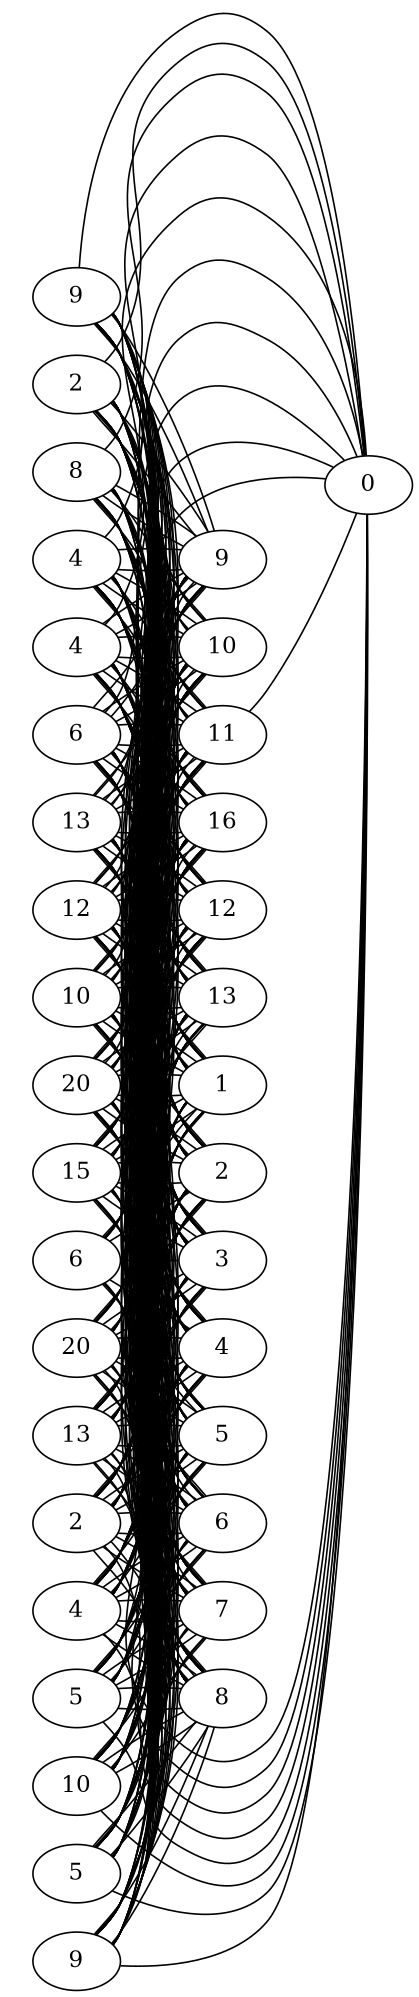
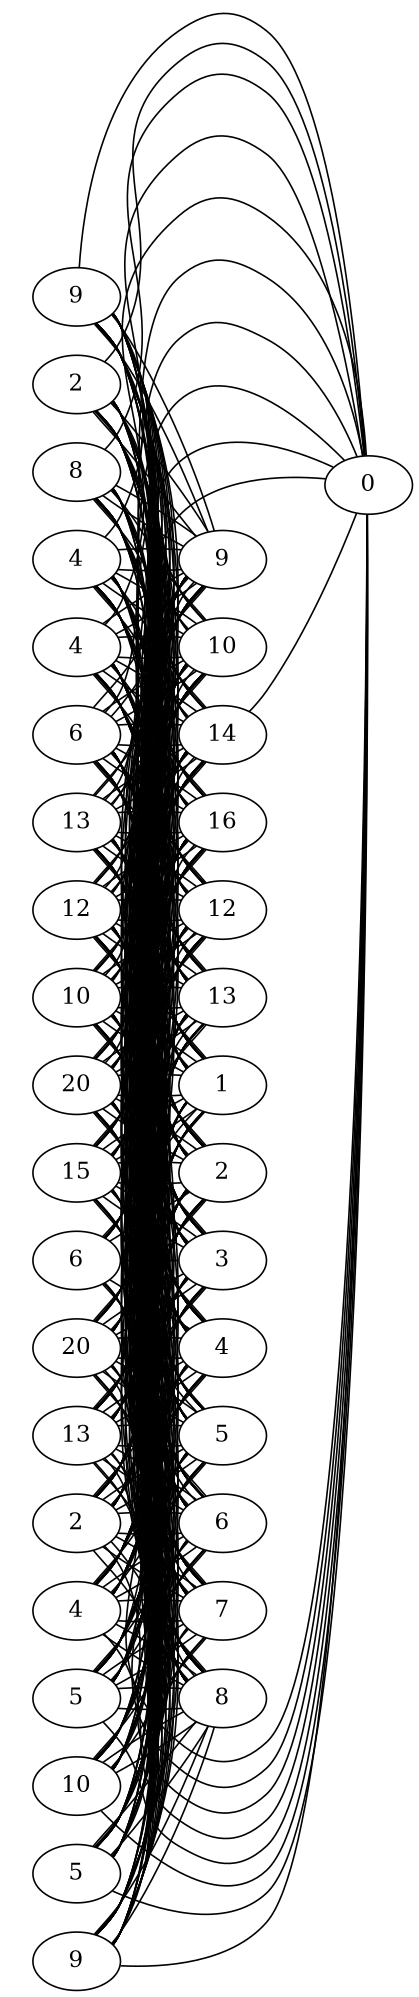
(223, 735) -> (223, 735)
